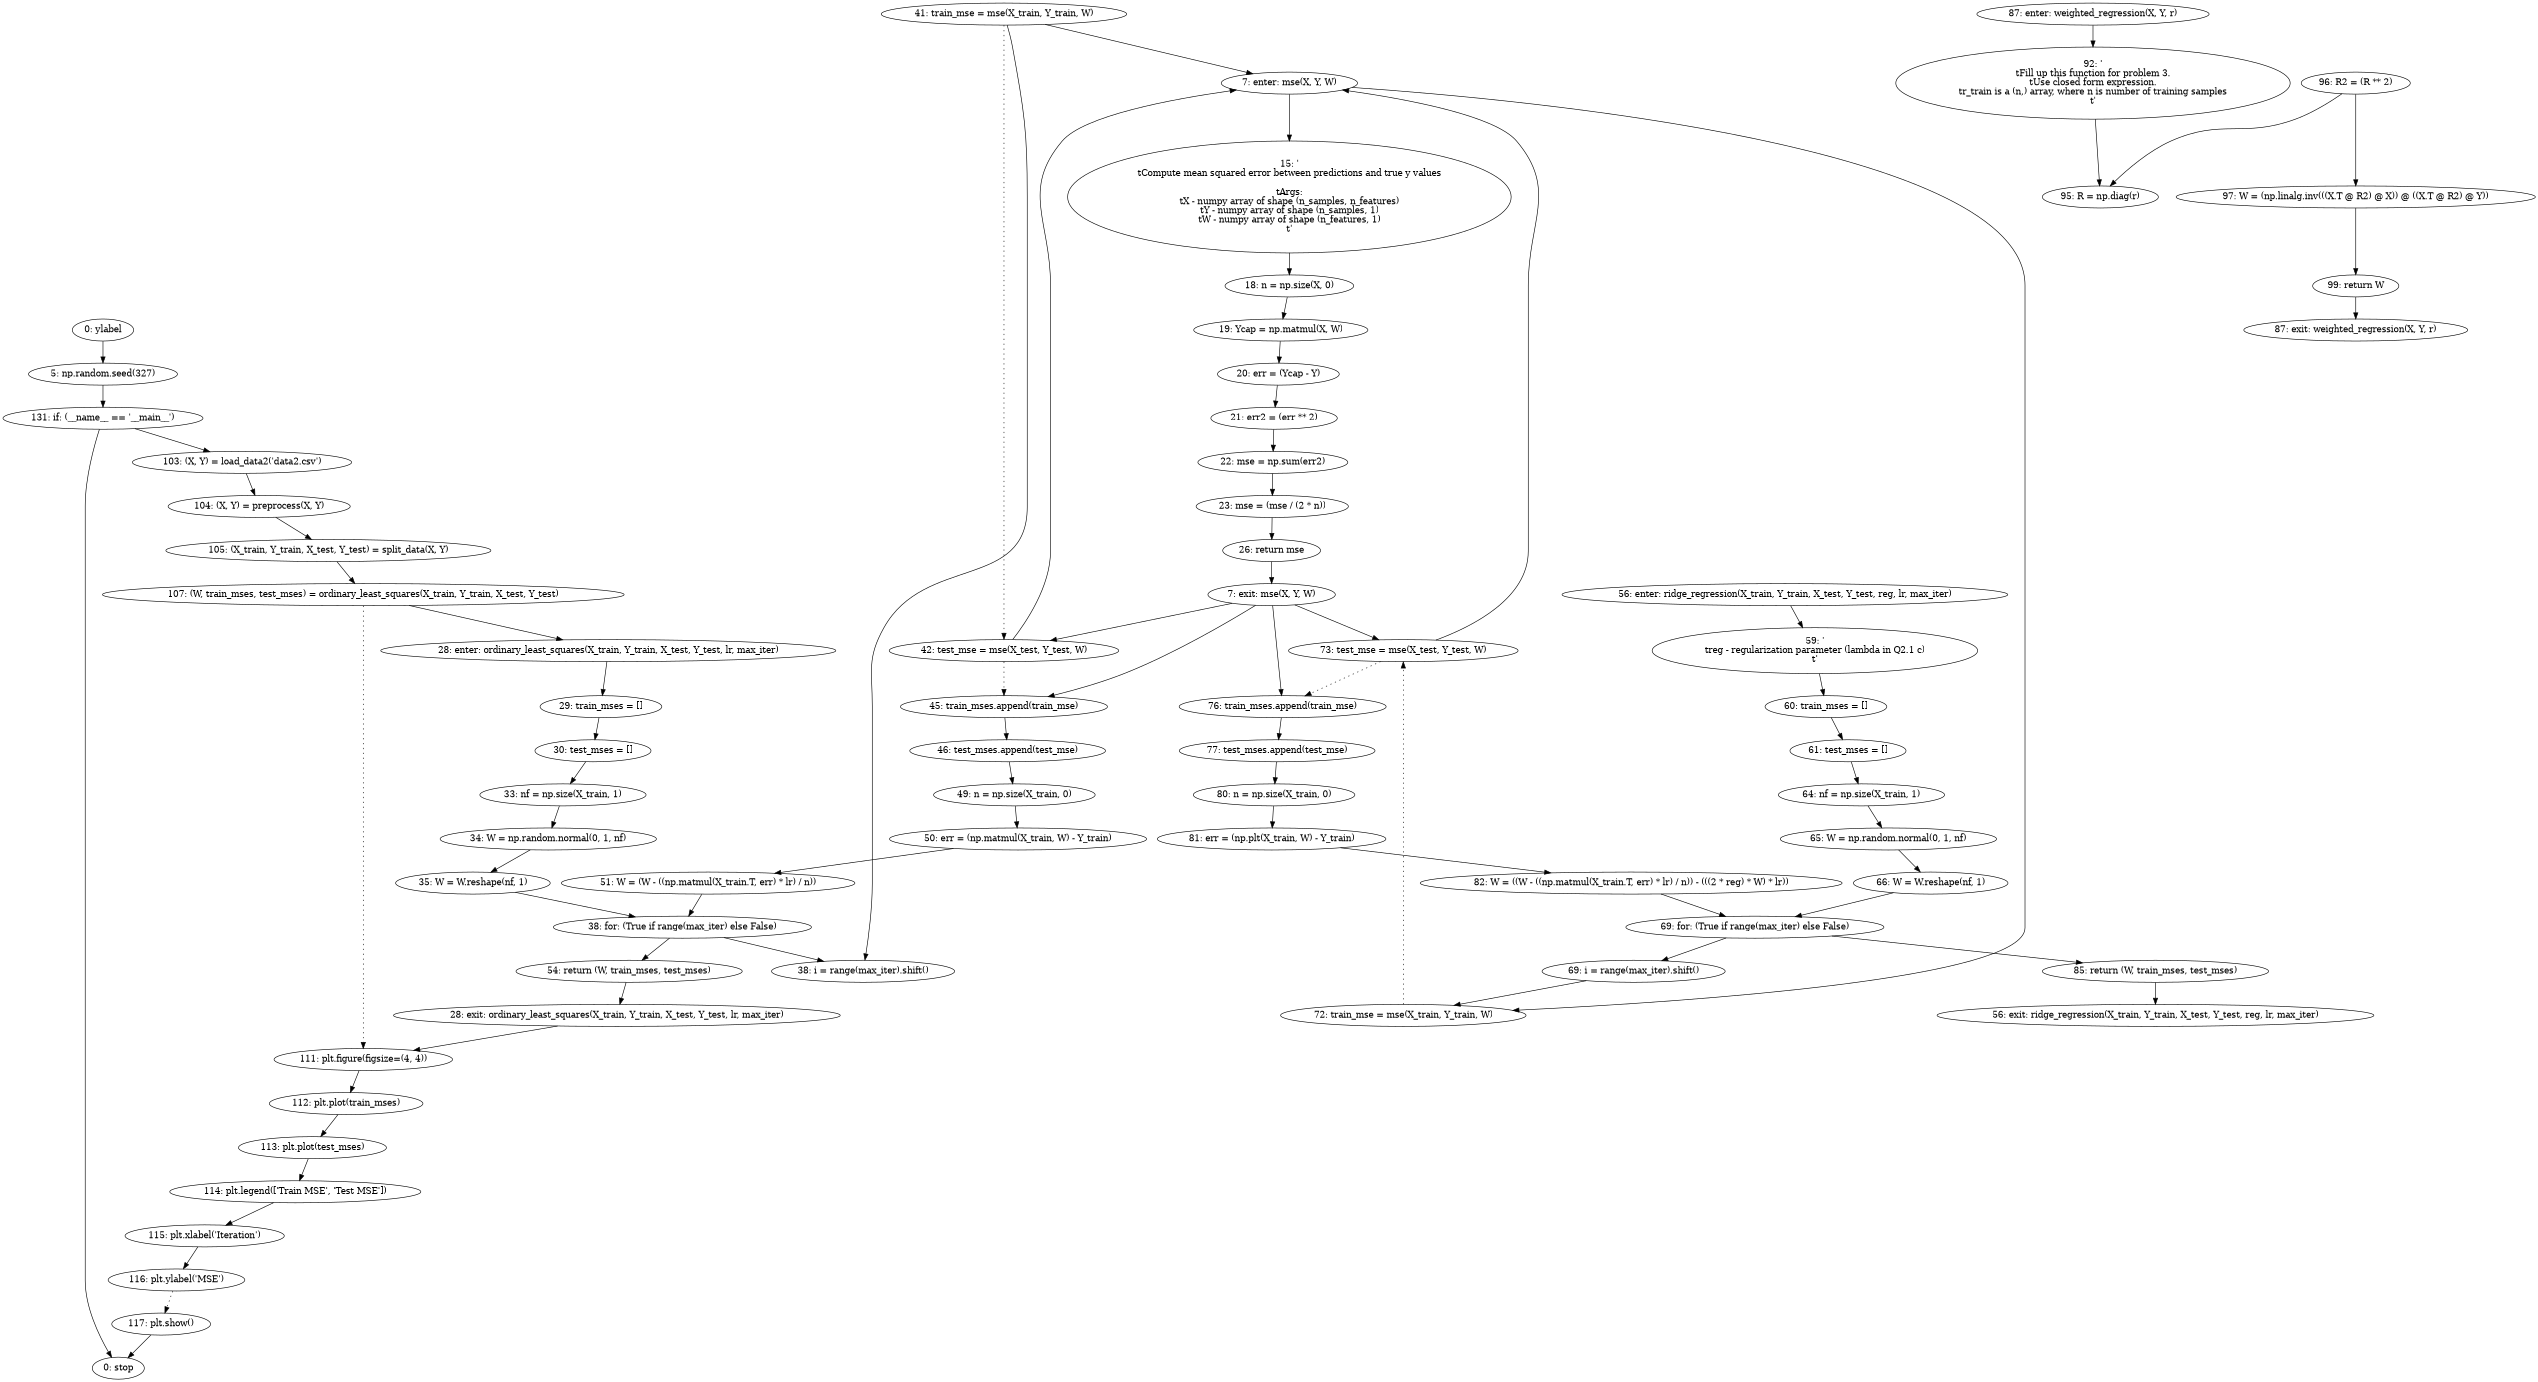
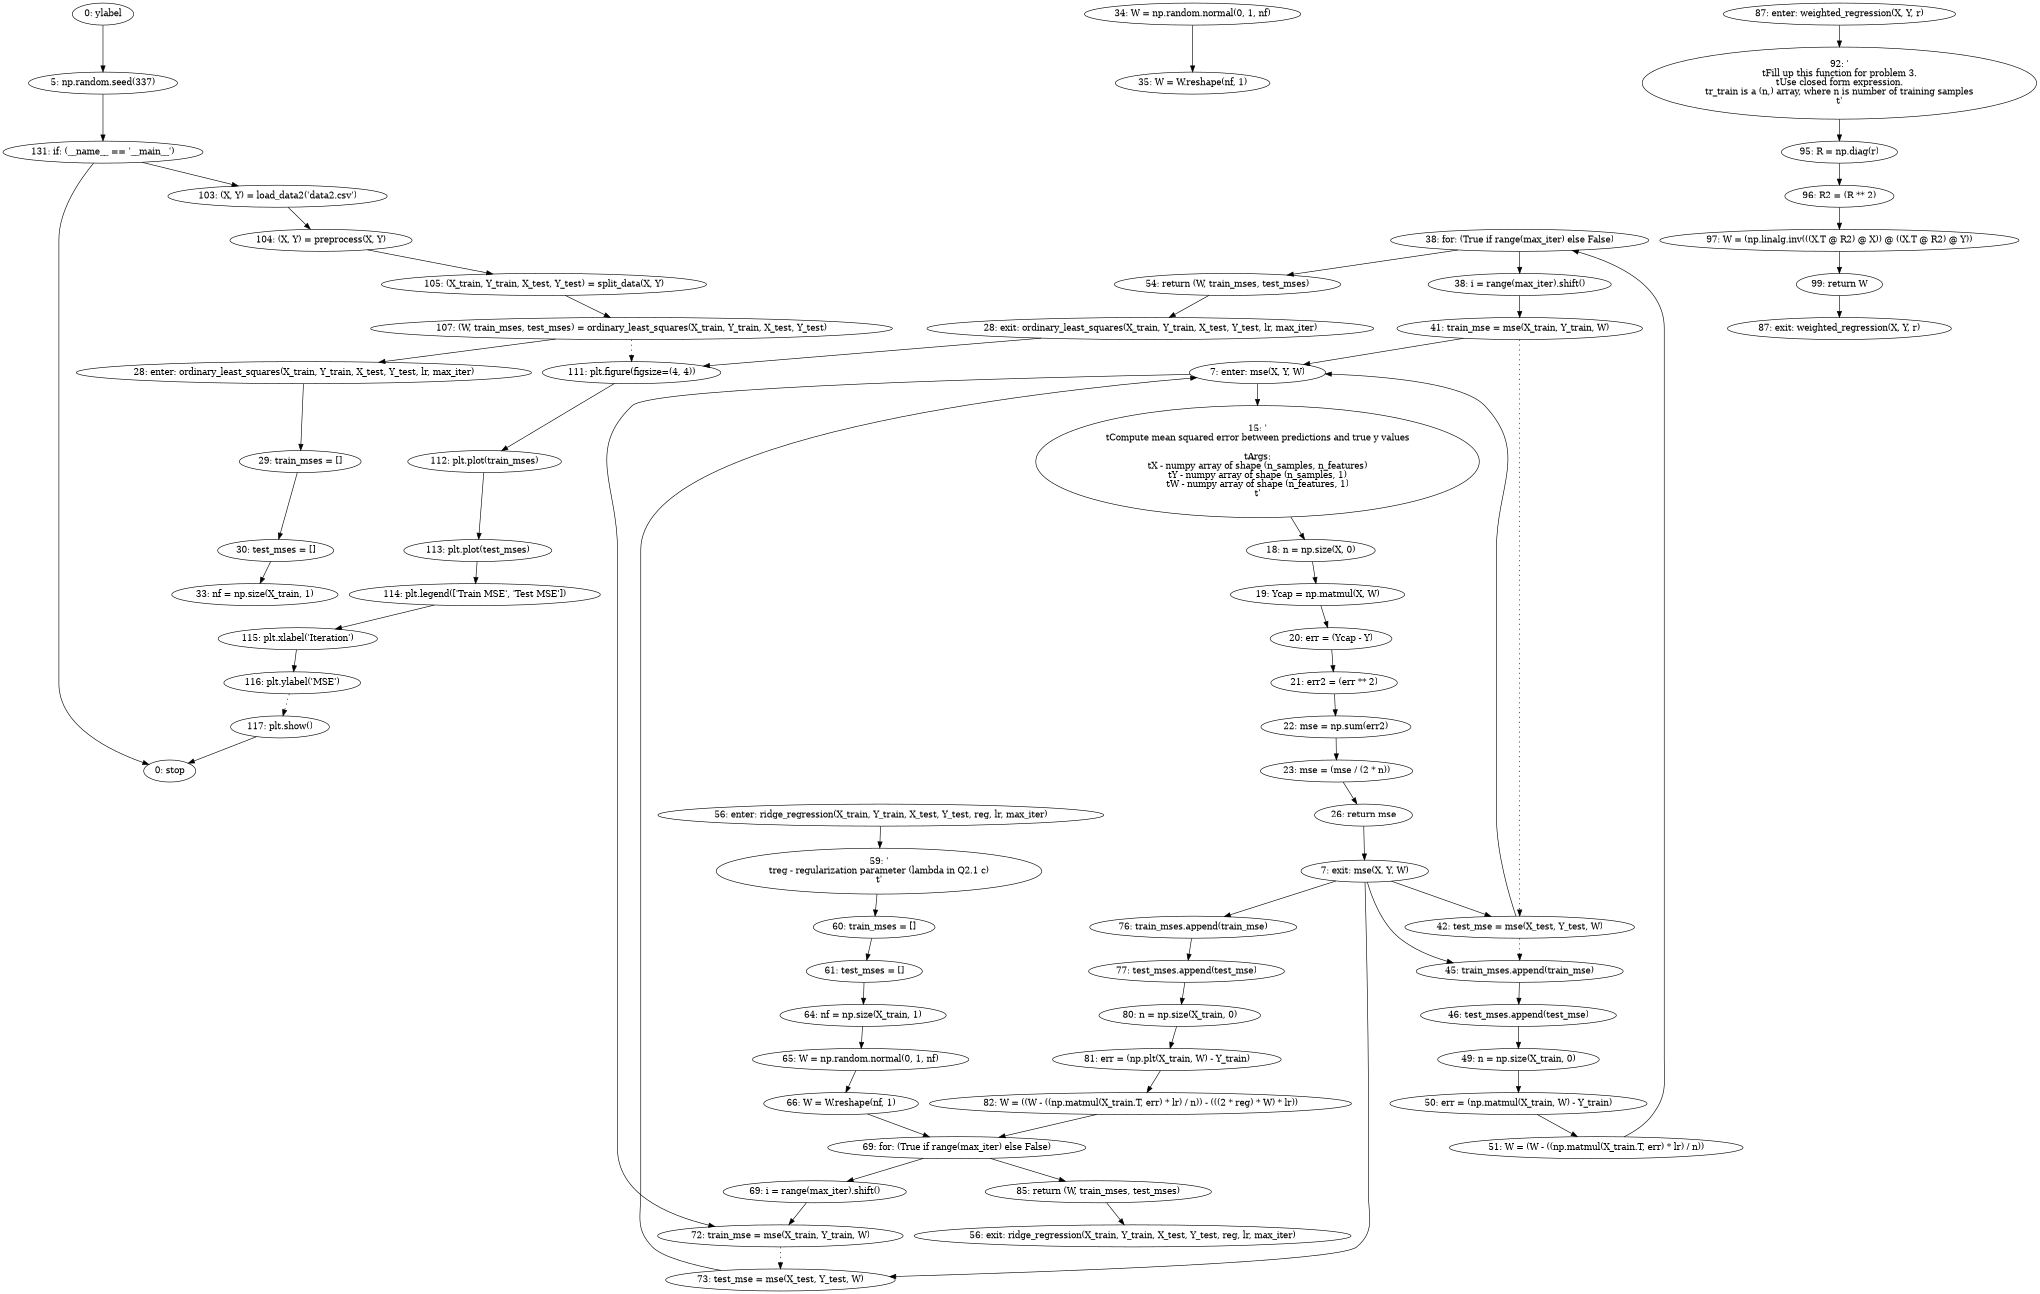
(2225, 129) -> (1839, 171)
(103, 374) -> (103, 83)
(1023, 529) -> (1520, 303)
(1346, 677) -> none
(557, 814) -> none
(572, 904) -> none
